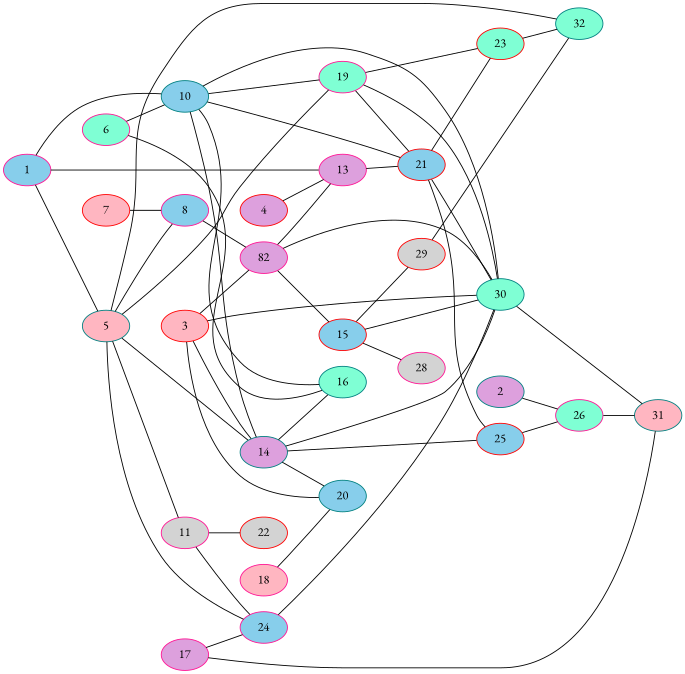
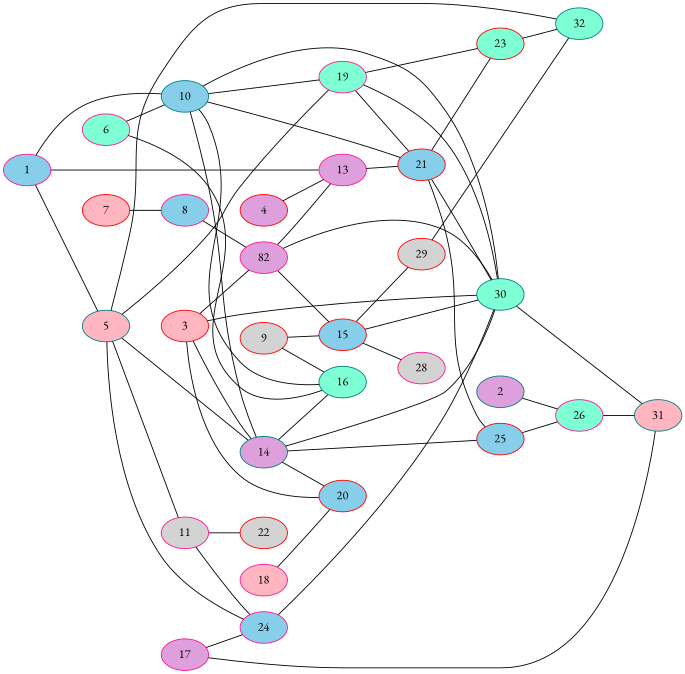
(142, 267) -> none
none -> (264, 338)
(343, 496) -> (343, 496)
